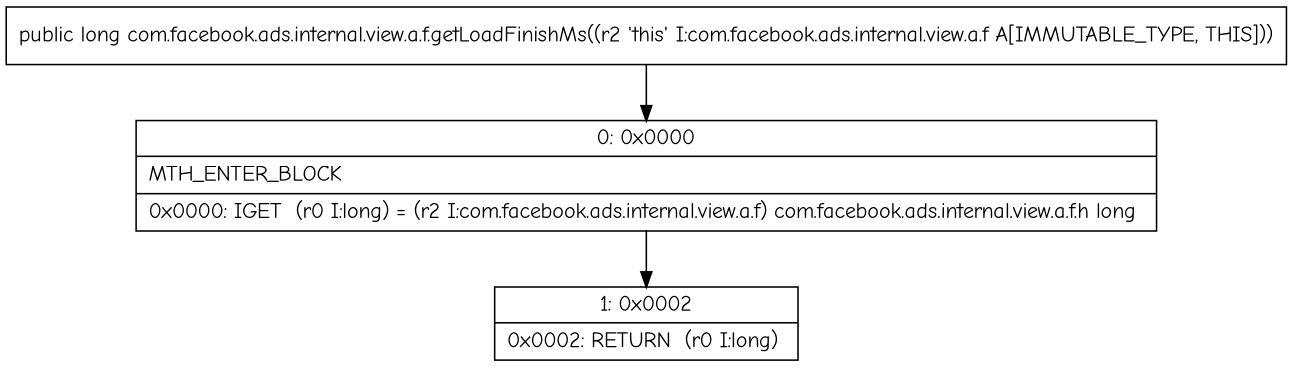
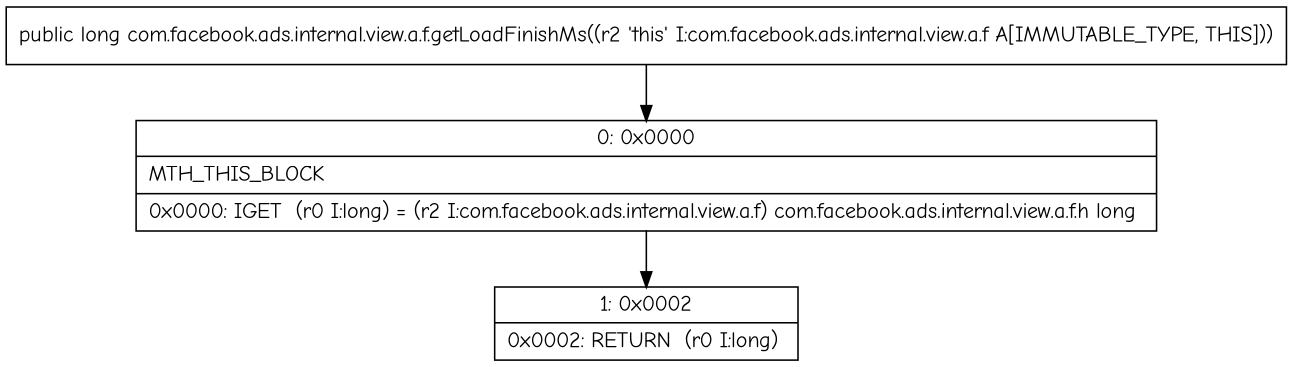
(245, 174) -> (236, 174)
